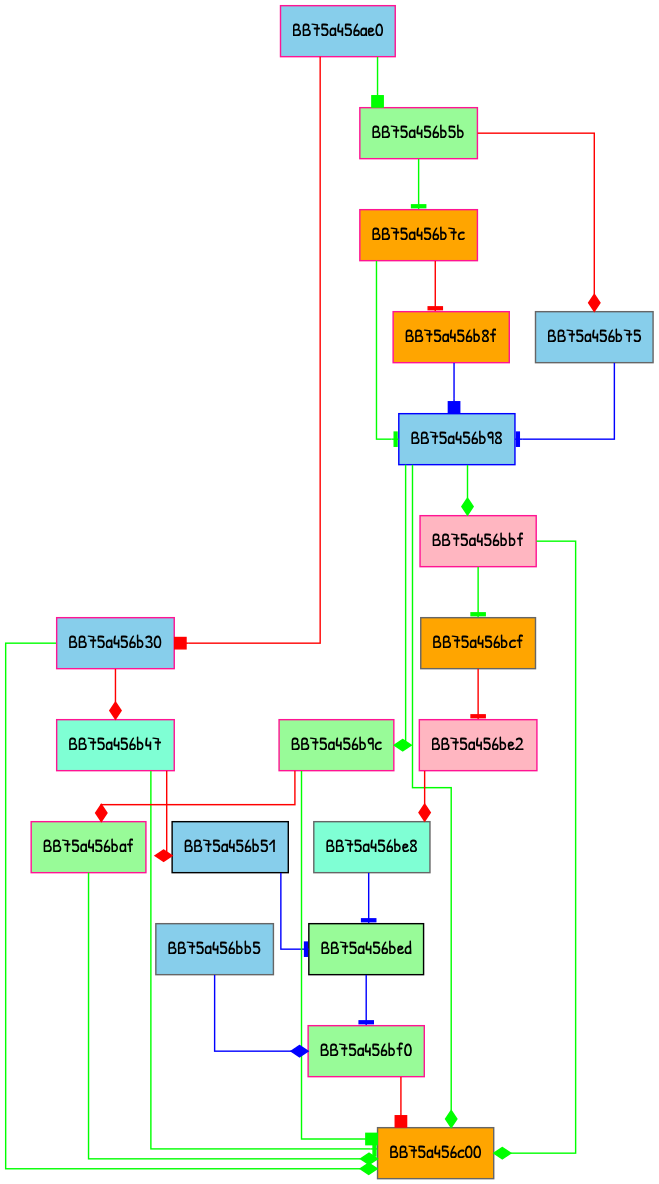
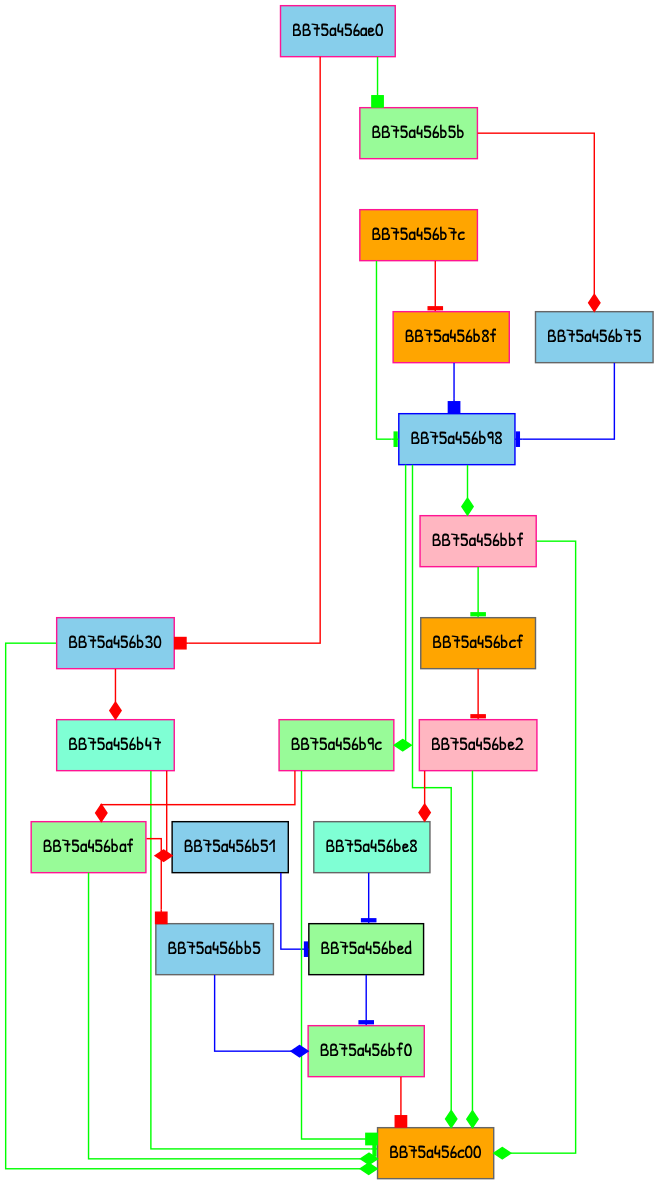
(419, 180) -> none
none -> (161, 867)
none -> (472, 941)
